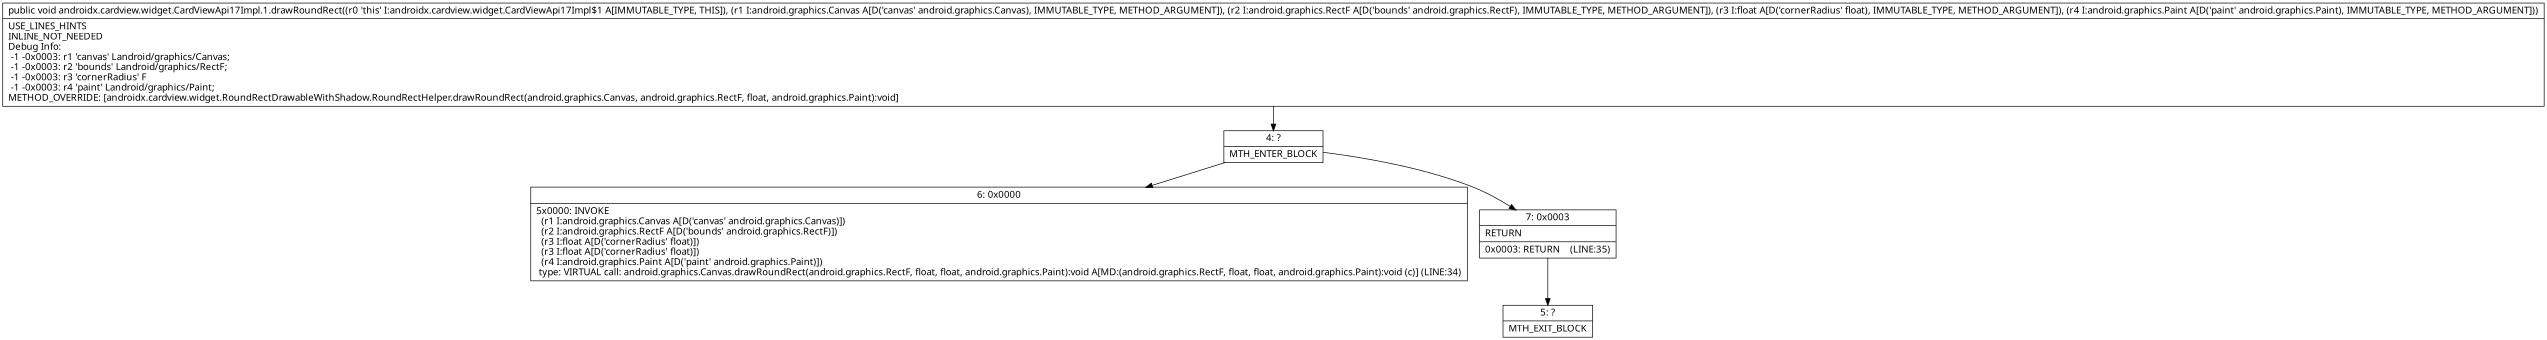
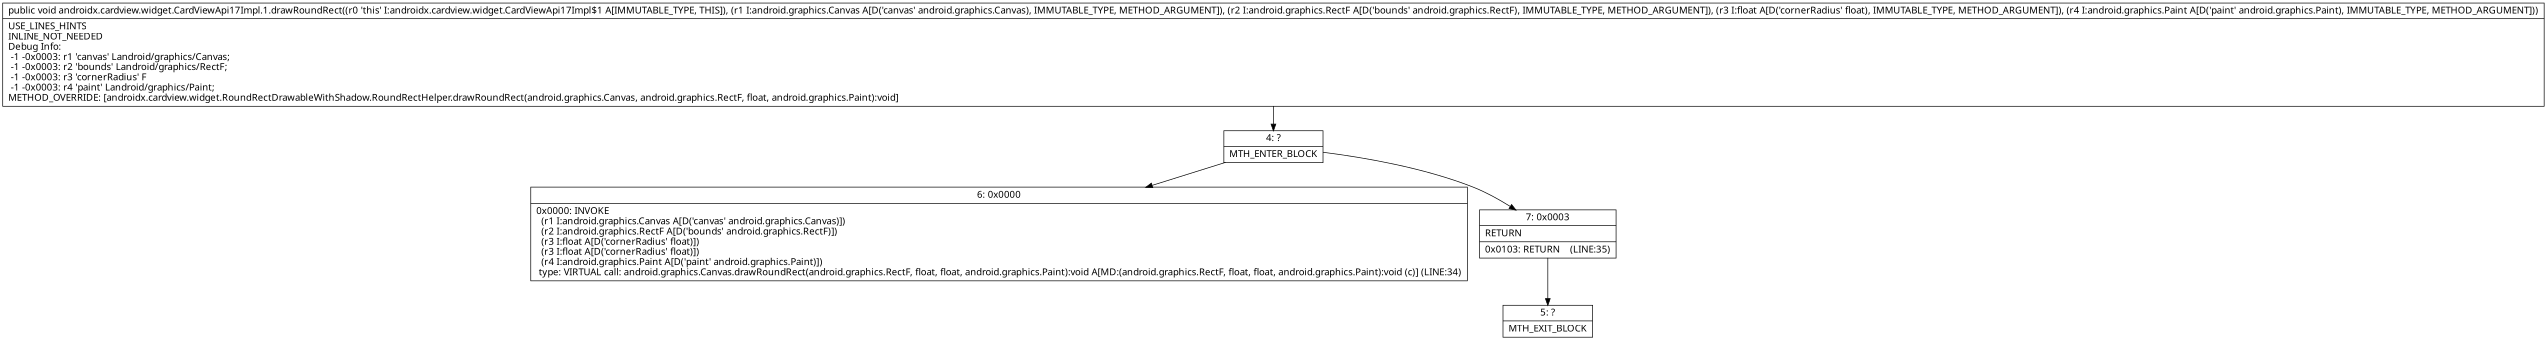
(575, 211) -> (575, 211)
(1548, 250) -> (1548, 250)
